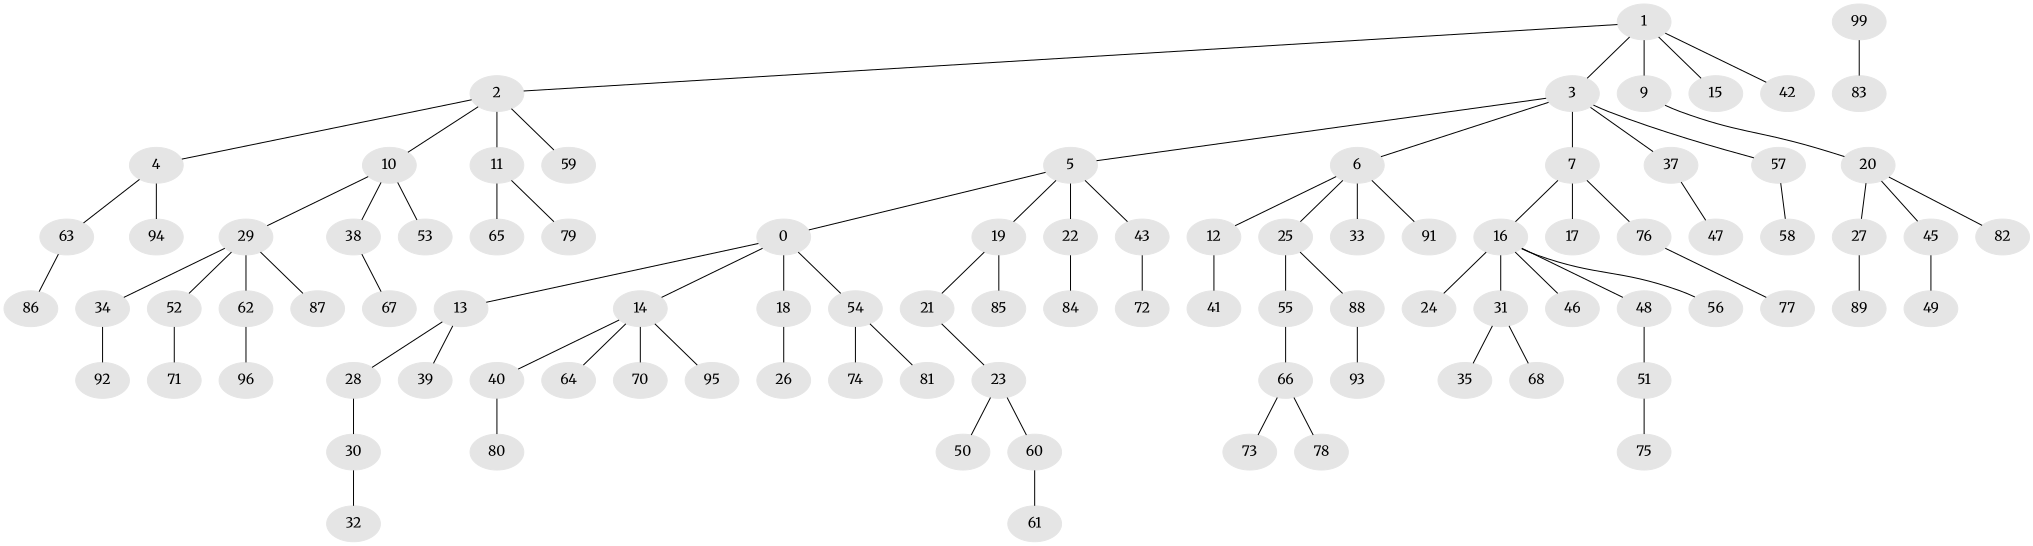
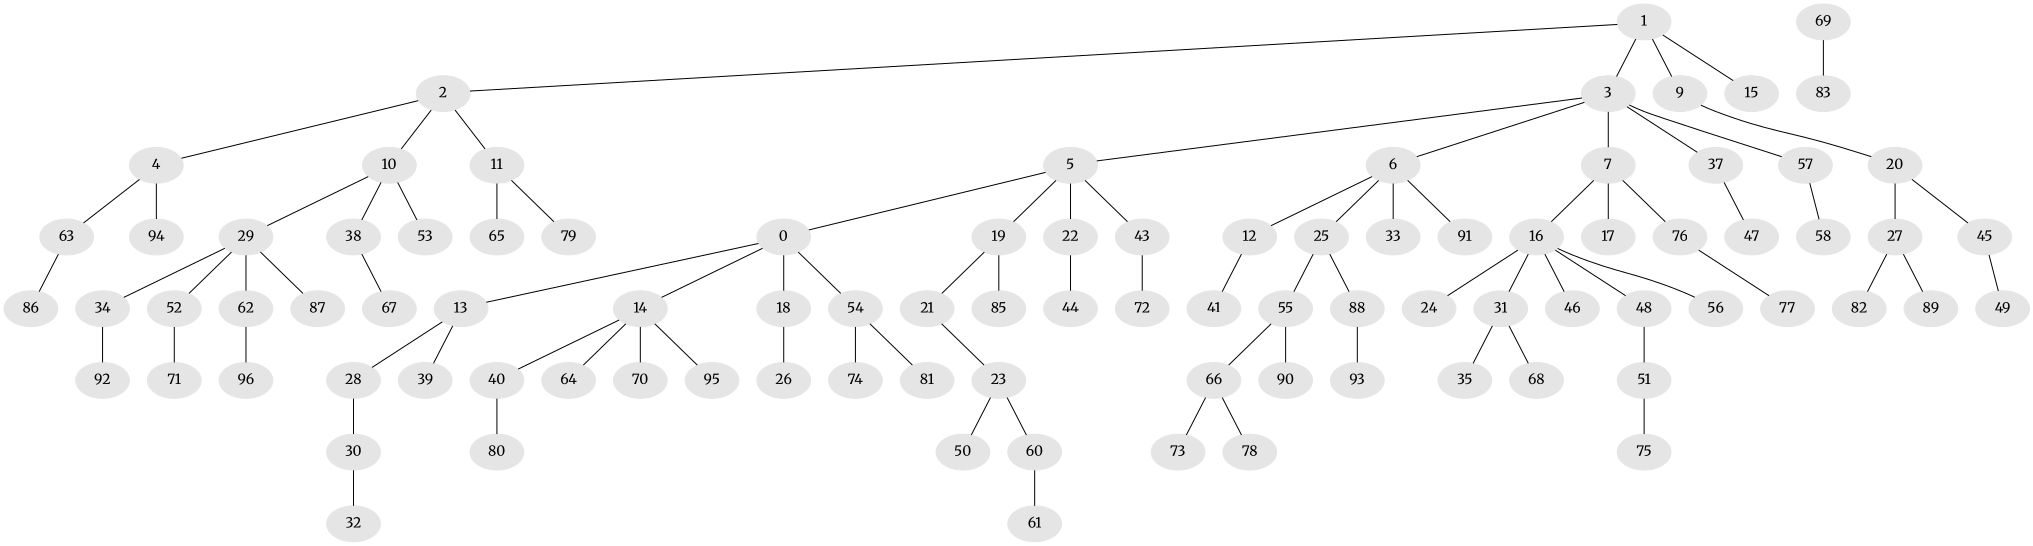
(1859, 22) -> (1823, 22)
(1788, 94) -> none
(569, 165) -> none
(1935, 201) -> (1877, 273)
(1071, 309) -> (1071, 309)
none -> (1286, 380)
